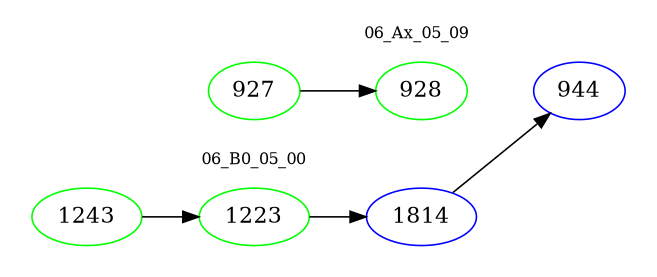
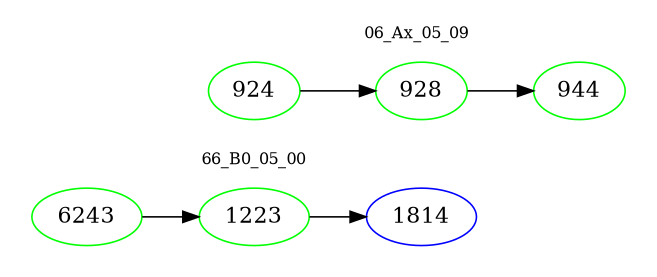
(254, 91) -> (254, 91)
(579, 91) -> (579, 91)
(499, 155) -> (492, 91)
(254, 160) -> (254, 160)
(87, 217) -> (87, 217)
